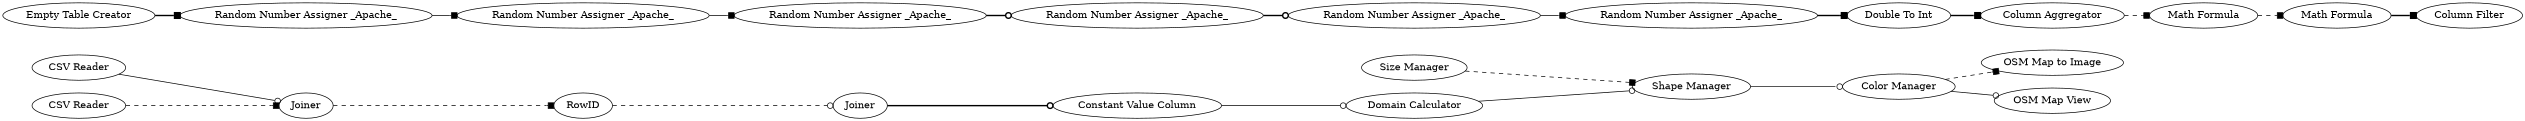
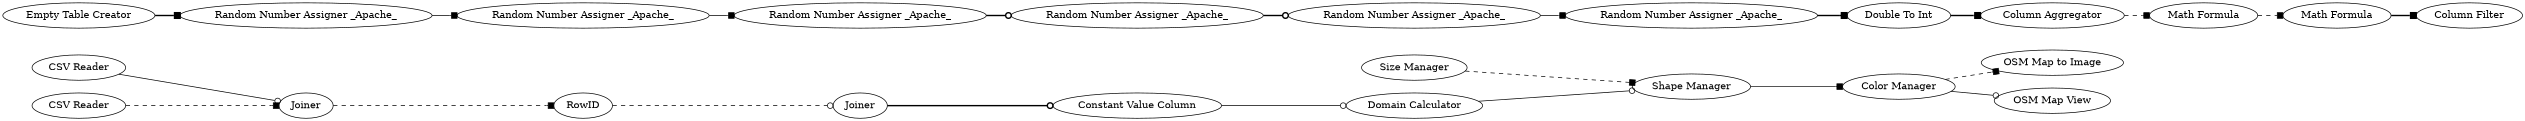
(1793, 87) -> (1793, 87)
